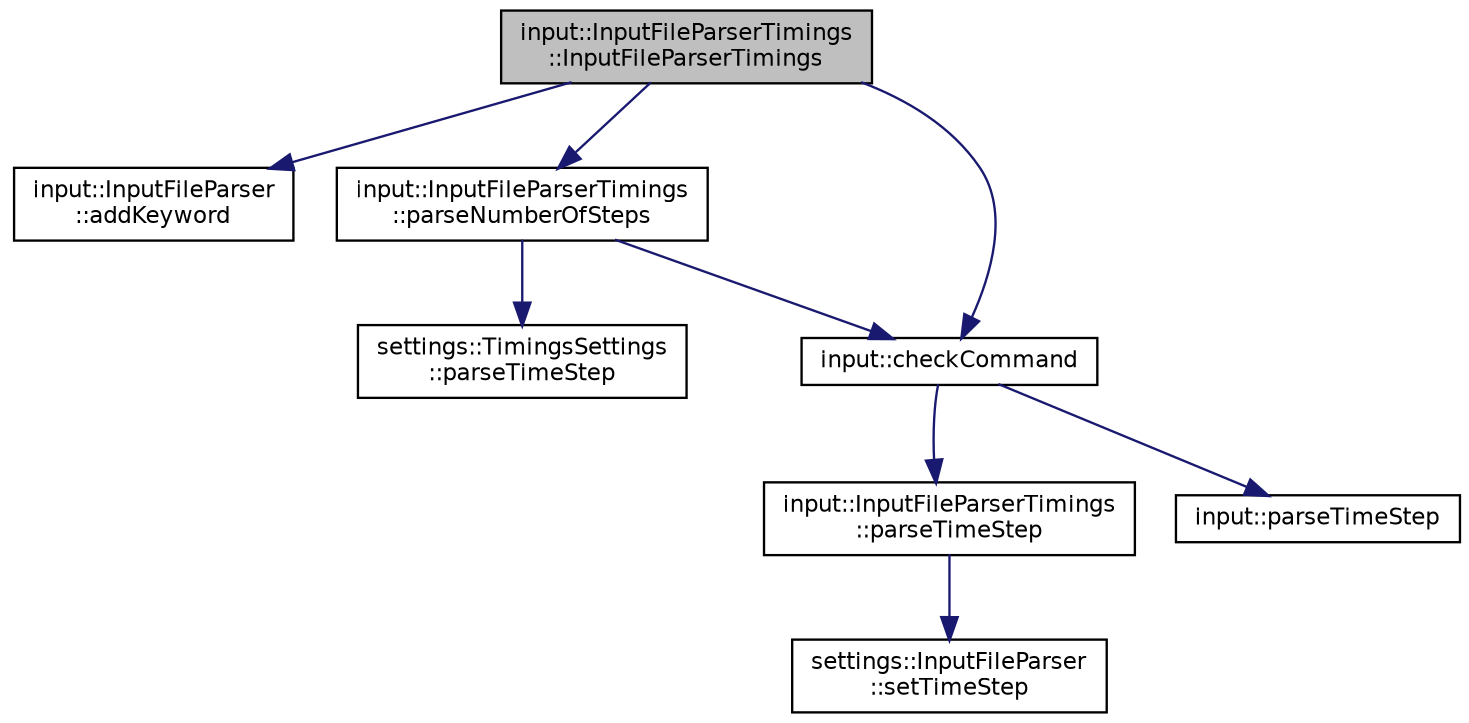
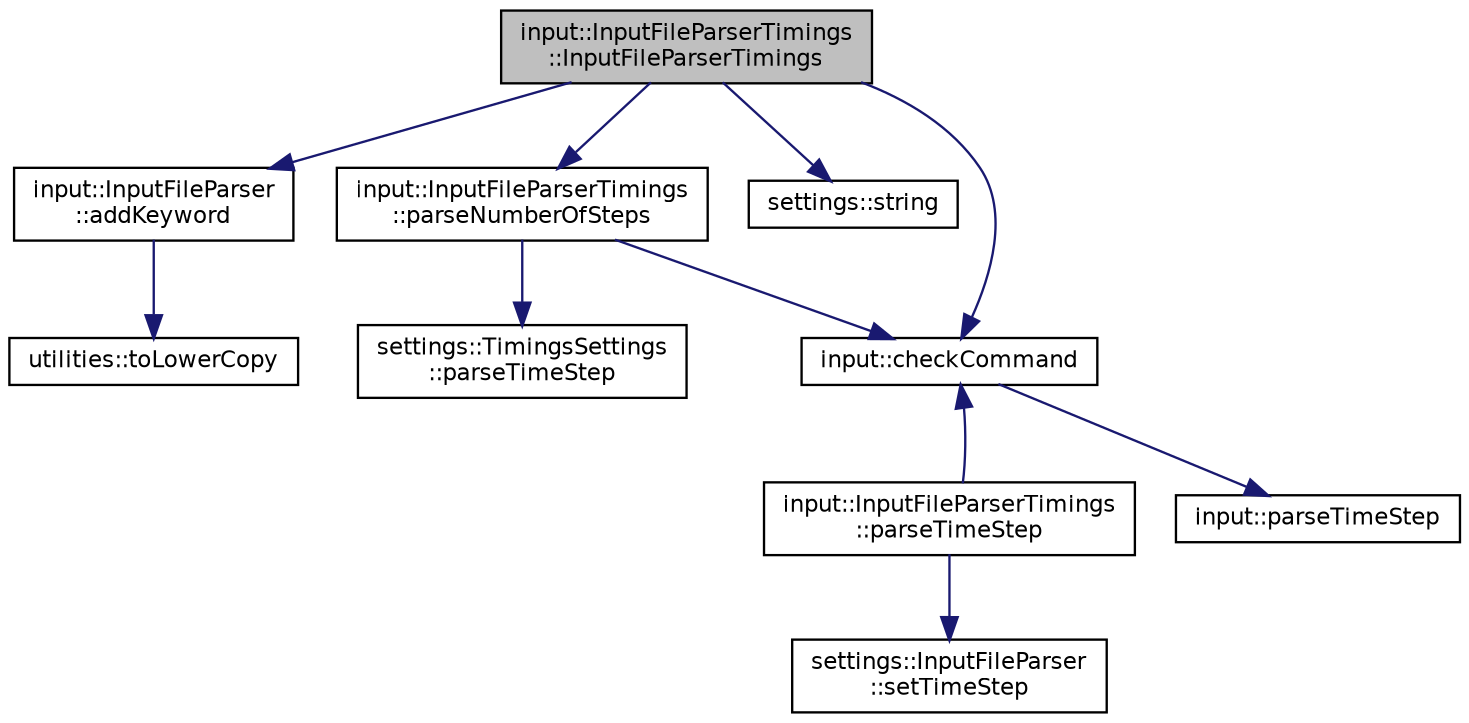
none -> (853, 204)
none -> (154, 361)
(934, 422) -> (965, 446)
